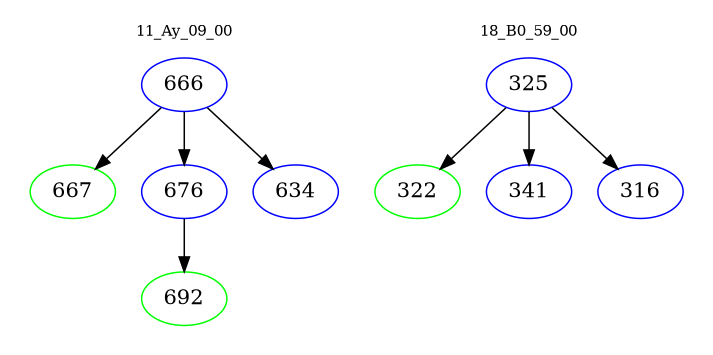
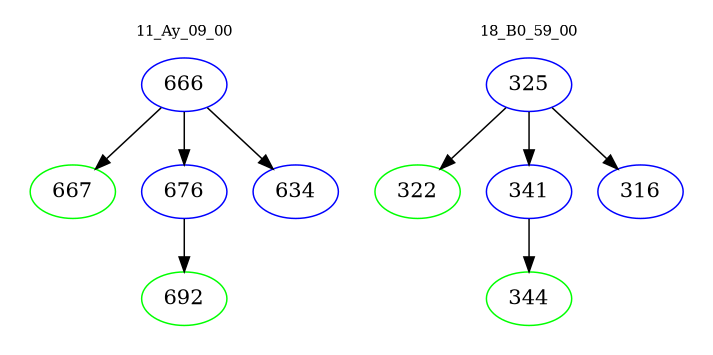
none -> (529, 299)
